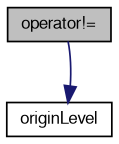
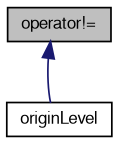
(71, 64) -> (48, 81)
